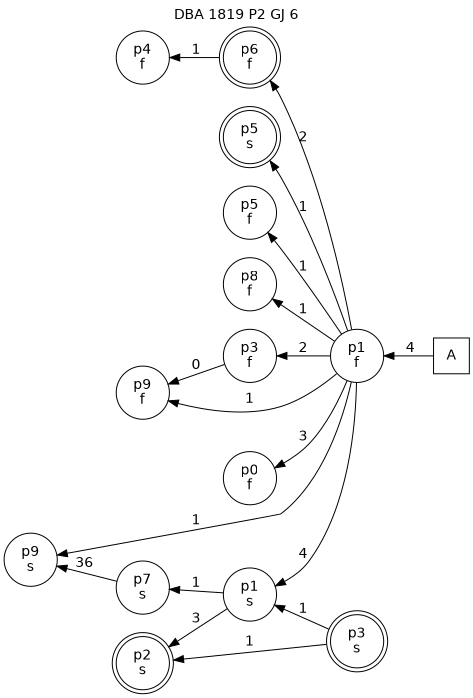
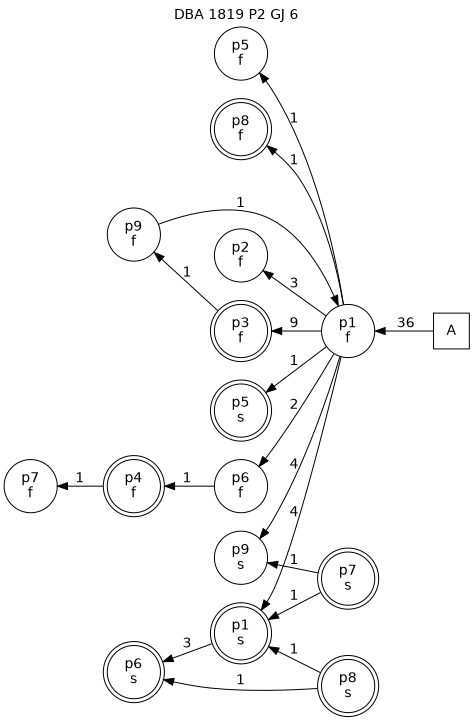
(143, 58) -> (134, 486)
(250, 58) -> (241, 486)
(250, 284) -> (241, 129)
(304, 348) -> (295, 324)
(411, 348) -> (406, 324)
(250, 356) -> (241, 331)
(196, 365) -> (187, 273)
(262, 410) -> (264, 217)
(250, 478) -> (241, 255)
none -> (31, 486)
(196, 520) -> (295, 465)
(85, 563) -> (295, 560)
(143, 588) -> (348, 579)
(201, 591) -> (299, 604)
(250, 595) -> (241, 633)
(357, 641) -> (348, 686)
(143, 663) -> (134, 672)
